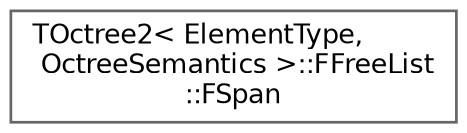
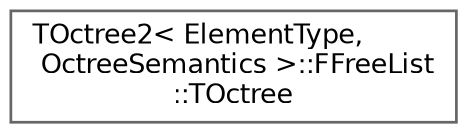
(234, 67) -> (234, 67)
